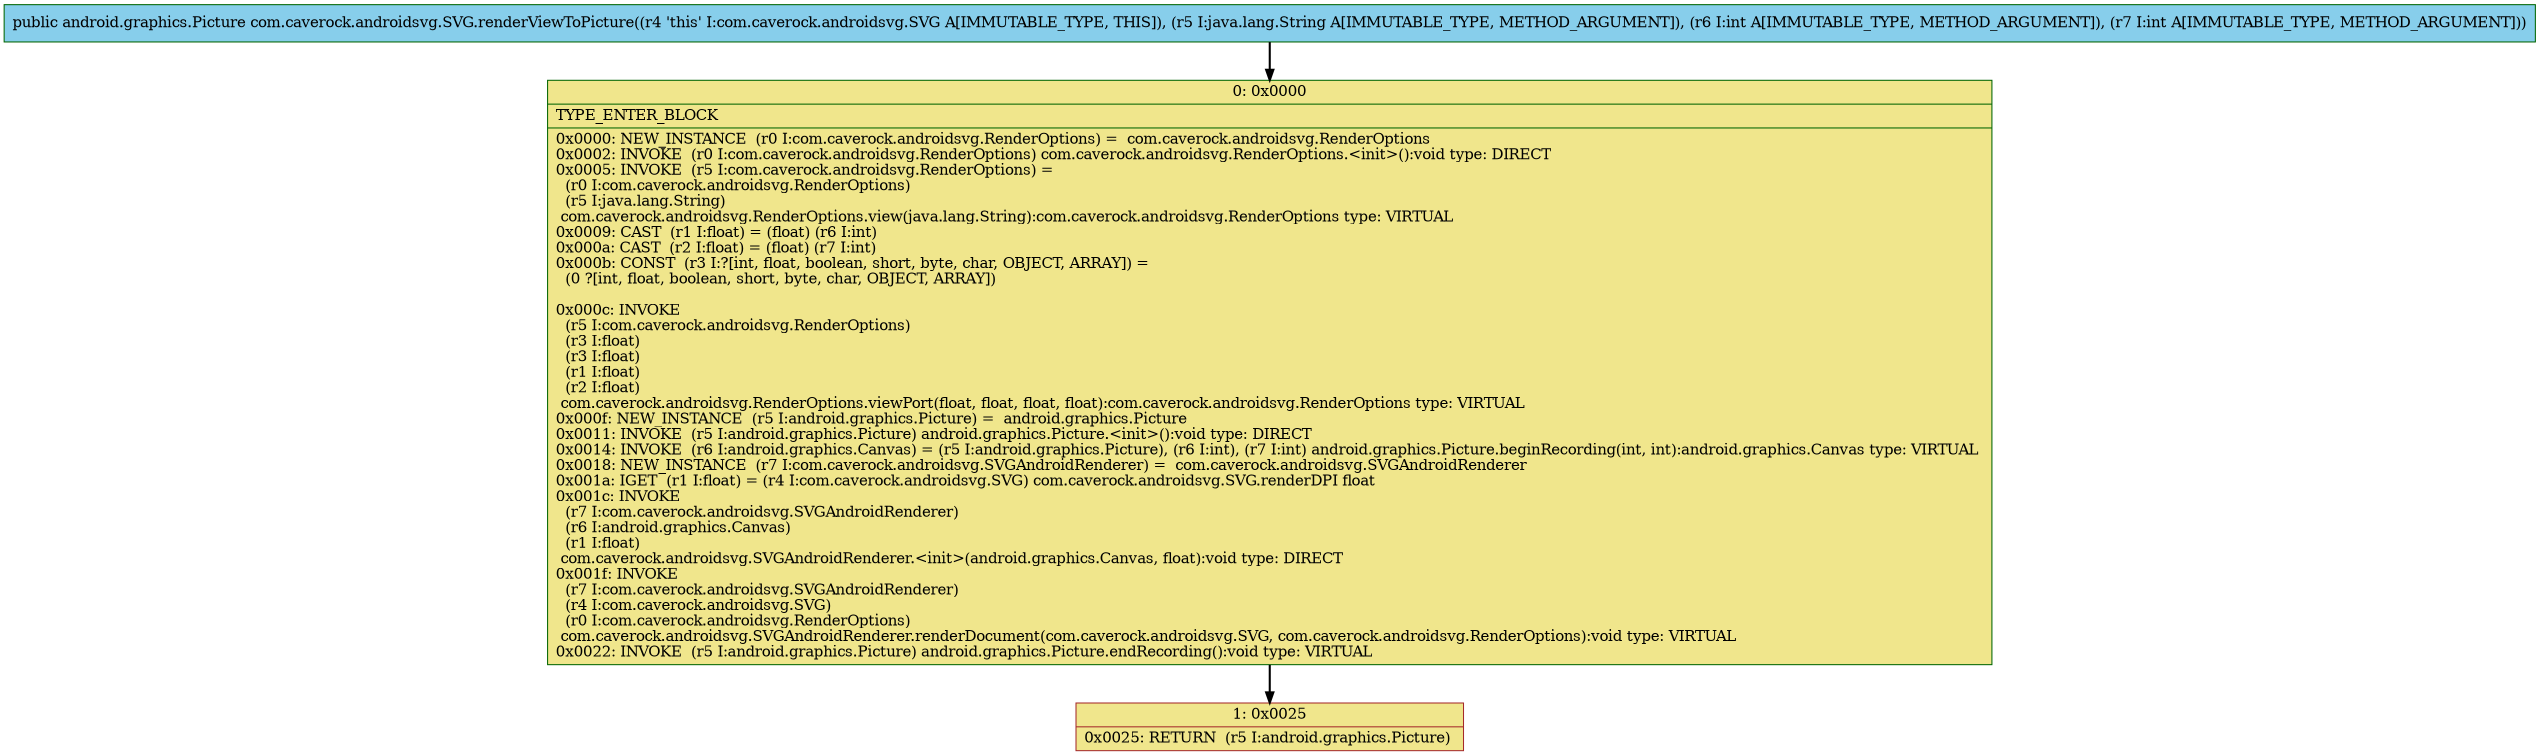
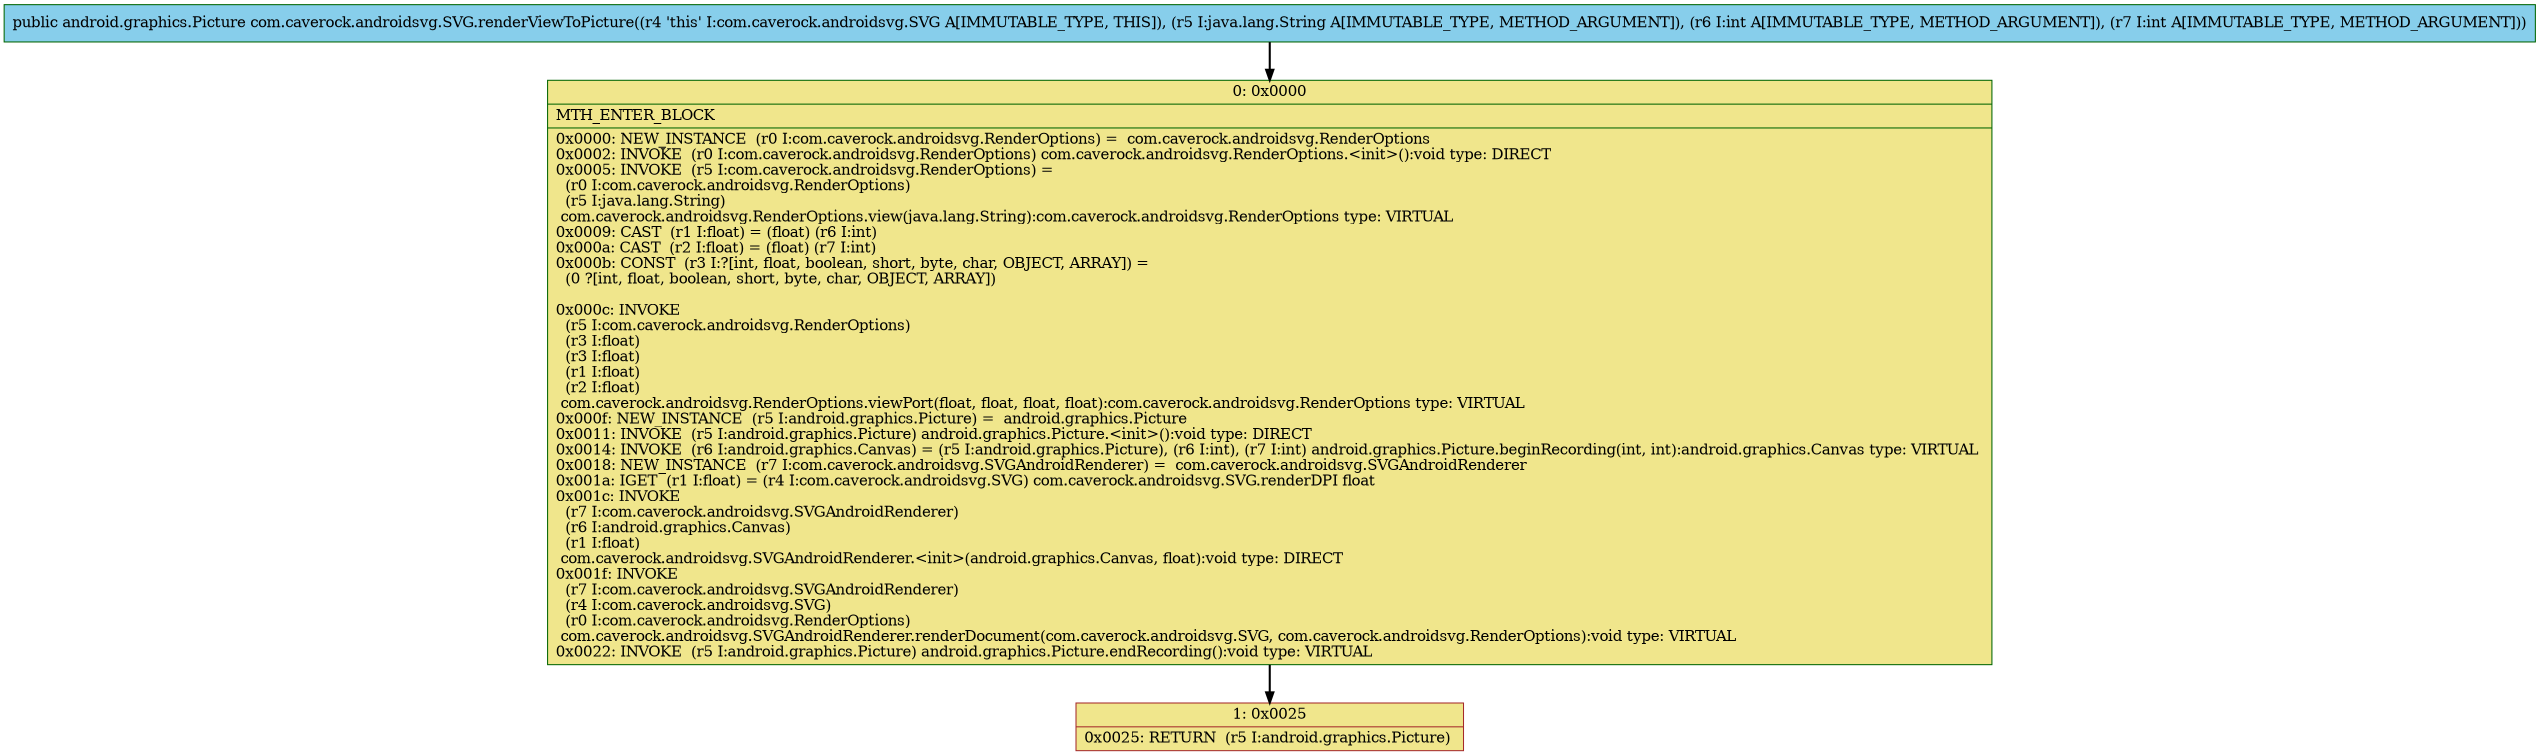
(637, 116) -> (636, 116)
